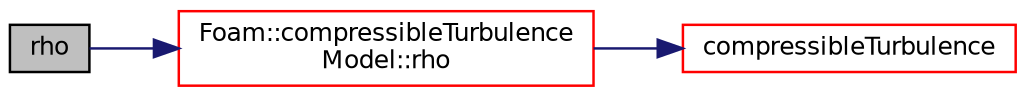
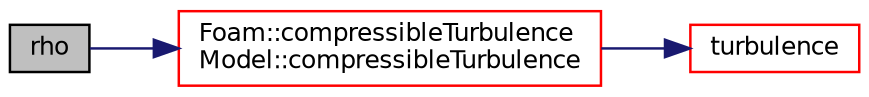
(386, 48) -> (390, 48)
(849, 48) -> (775, 48)
